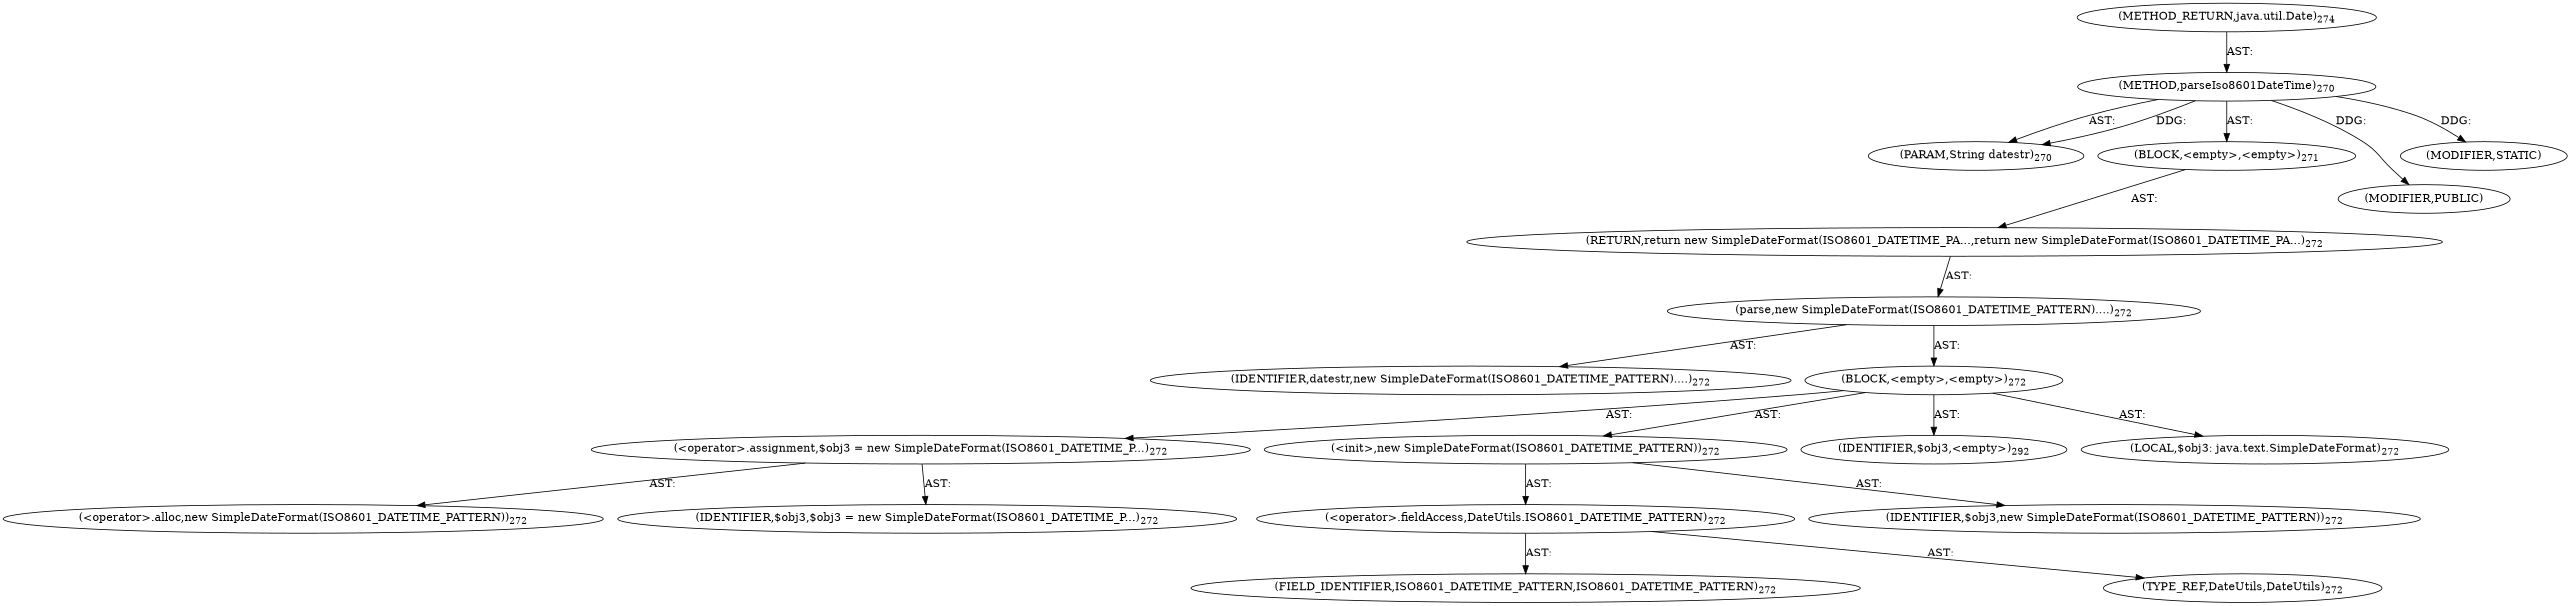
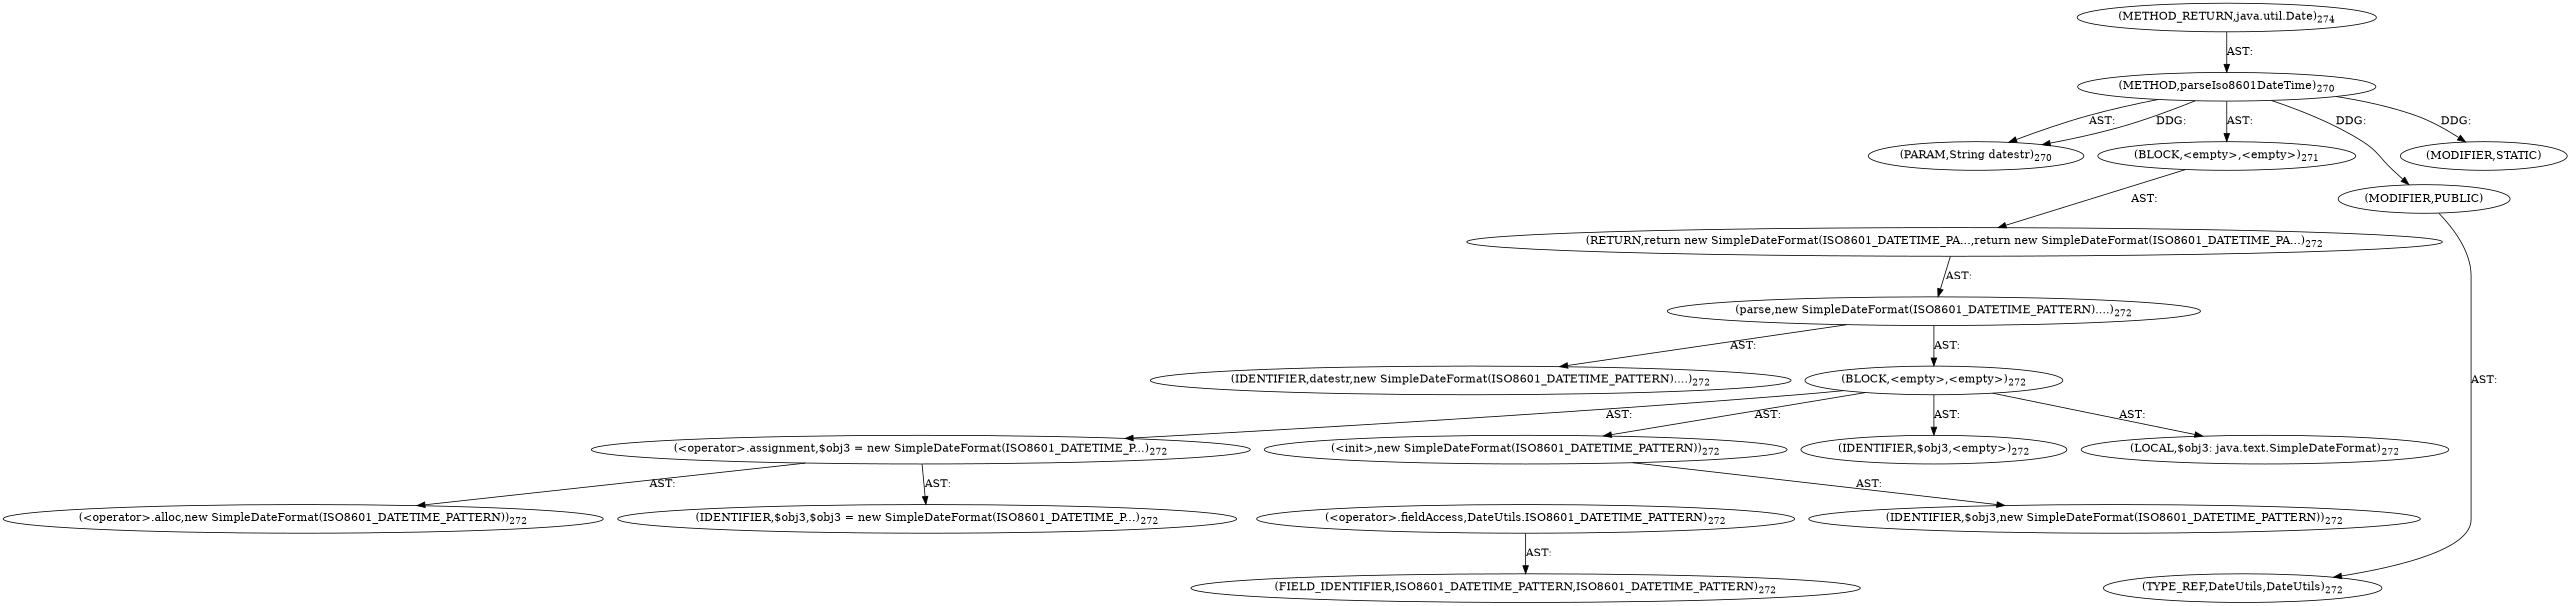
(2021, 448) -> (2021, 448)
(1526, 480) -> none
(1894, 554) -> (2471, 436)
